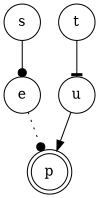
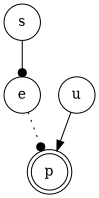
(77, 22) -> none
